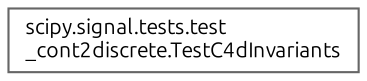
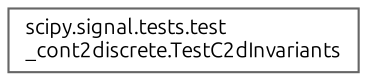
(184, 40) -> (184, 40)
